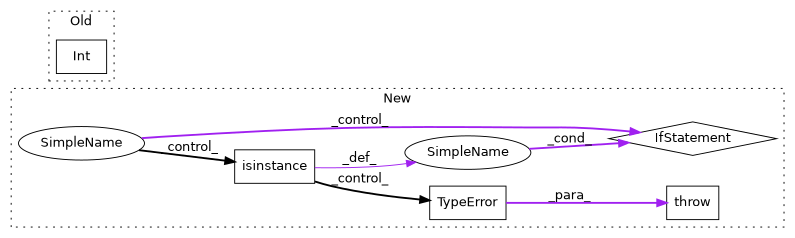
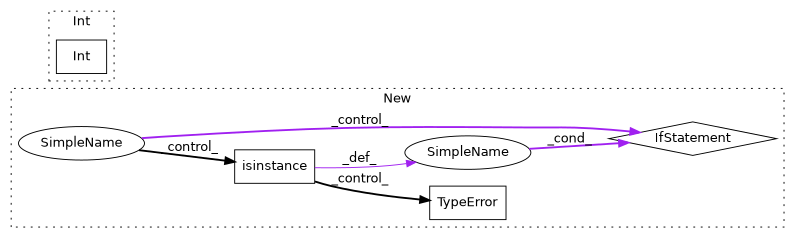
(82, 22) -> (82, 22)
(693, 203) -> none
